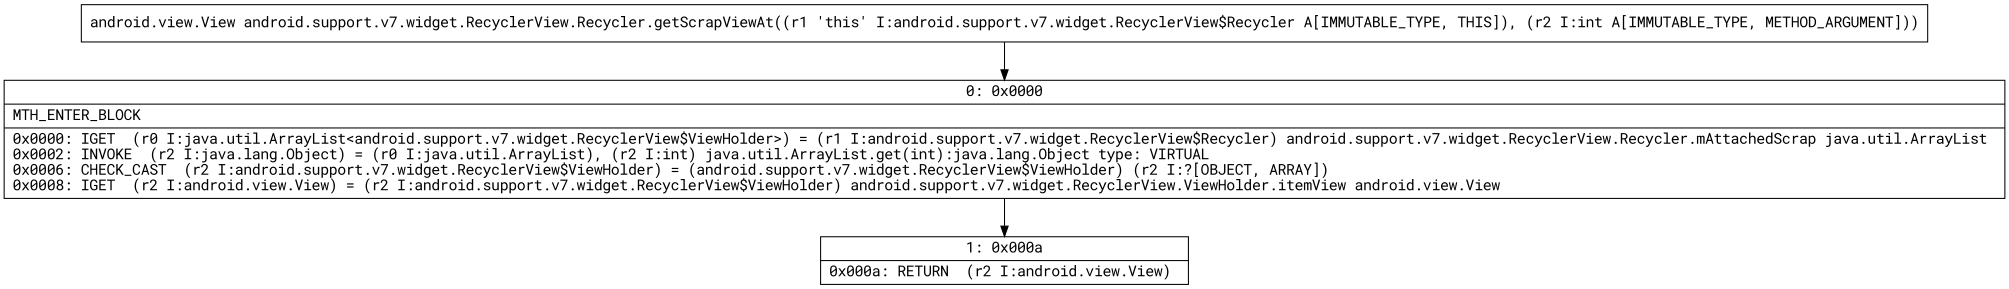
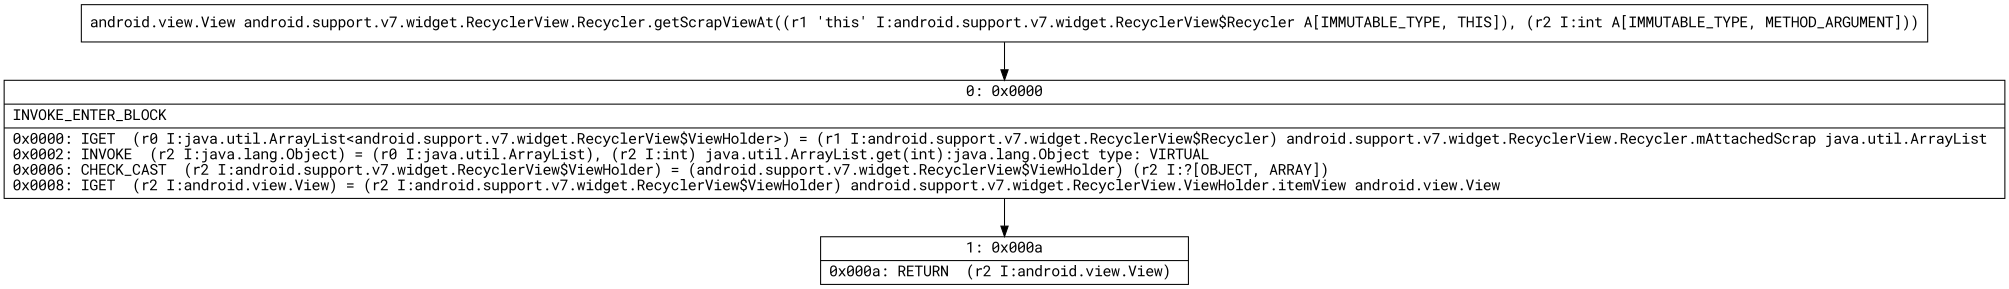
(77, 116) -> (90, 116)
